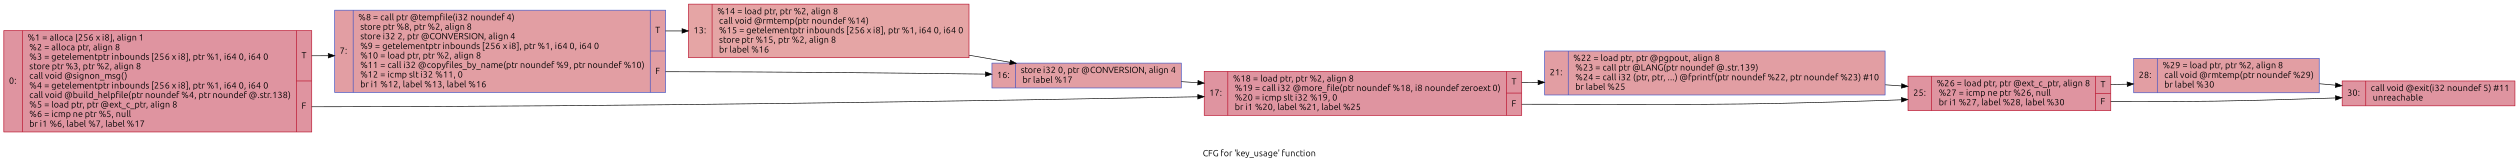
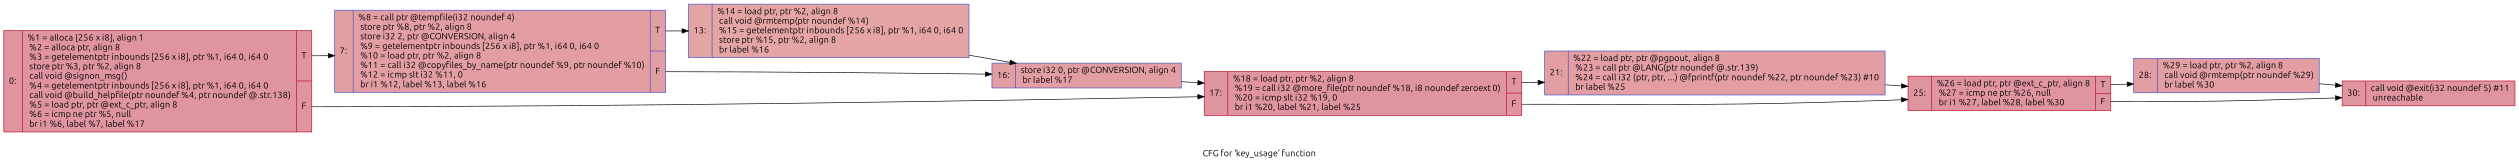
(829, 31) -> (829, 31)
